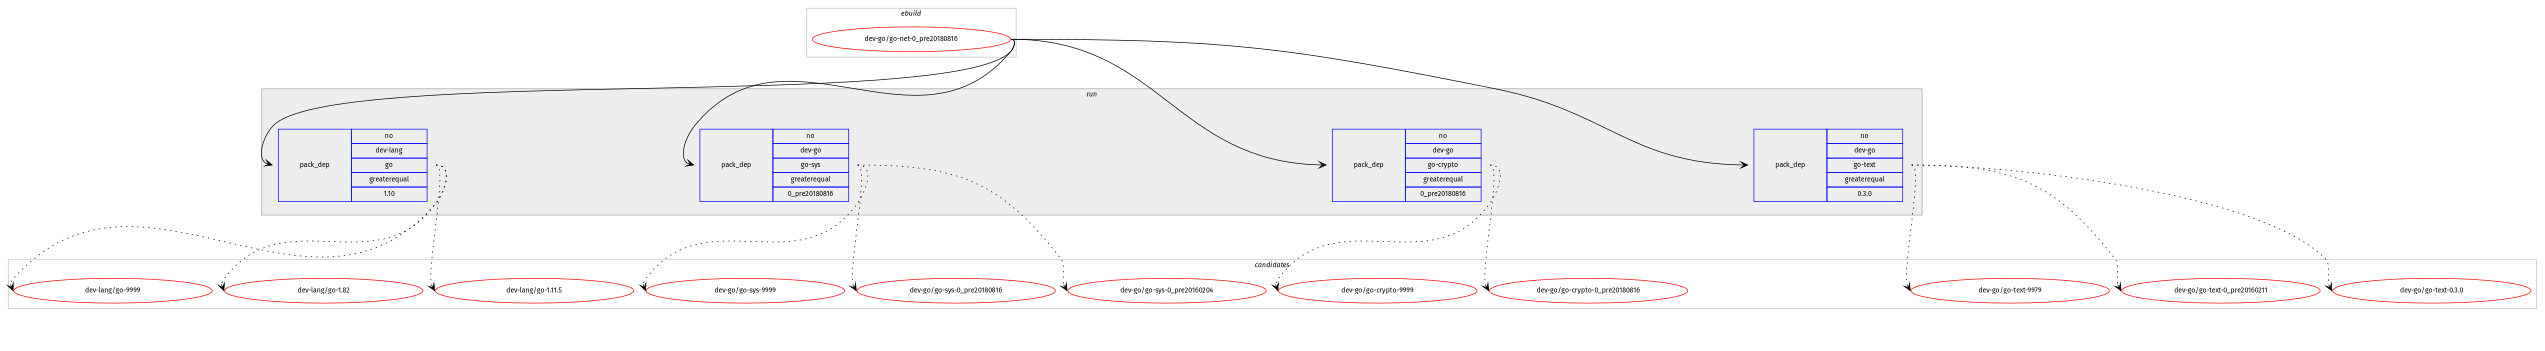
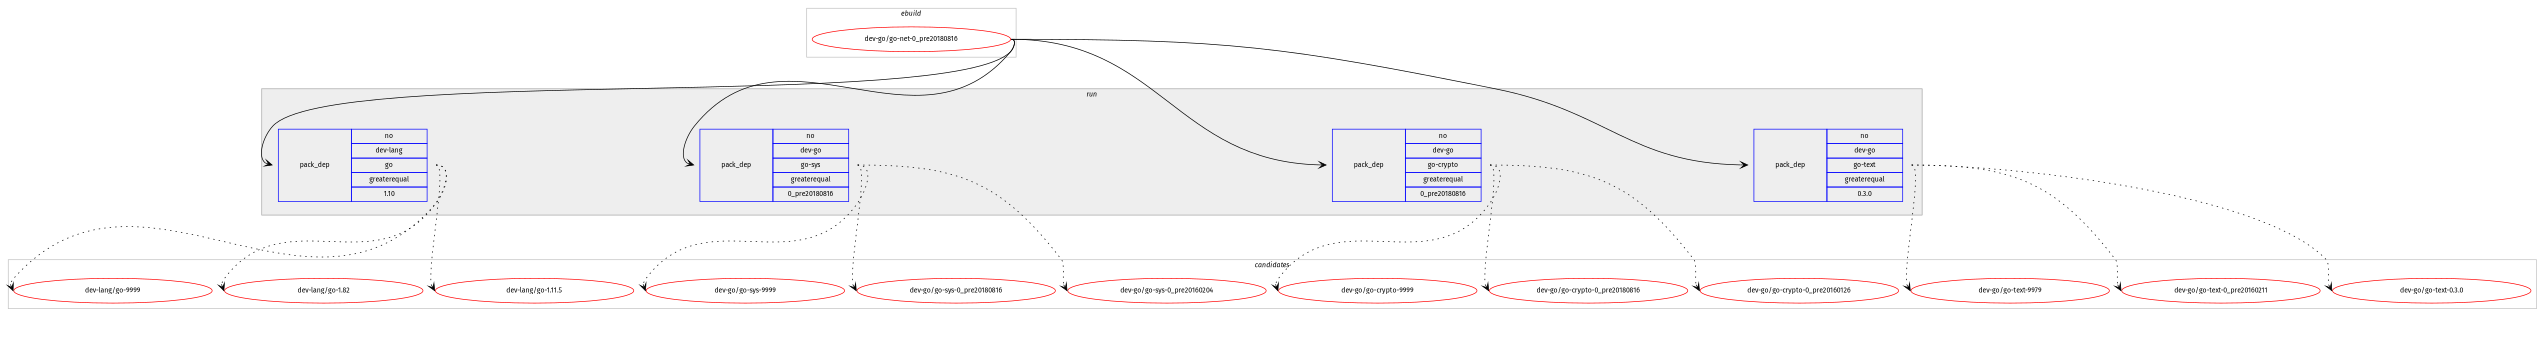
none -> (1799, 291)
